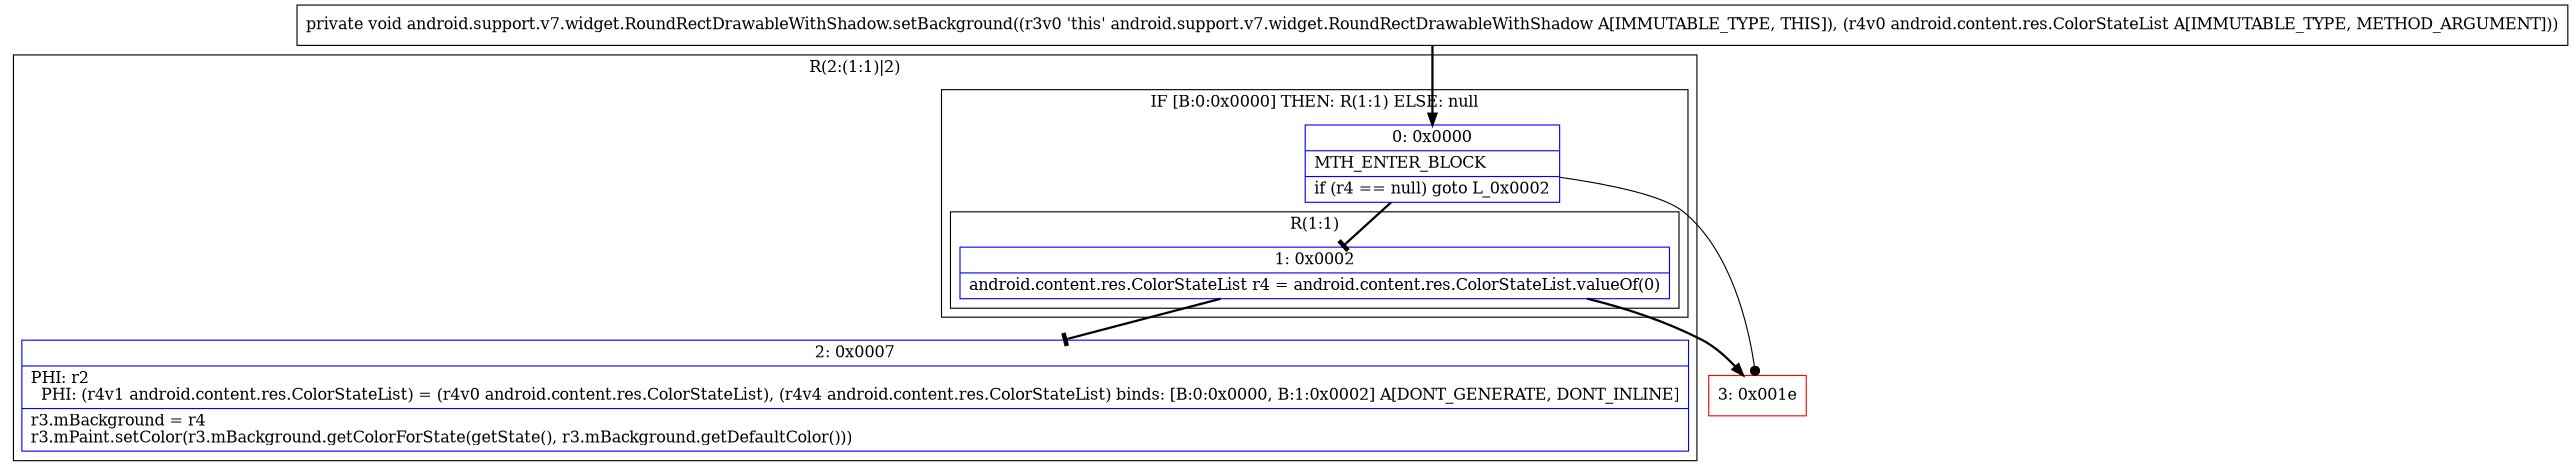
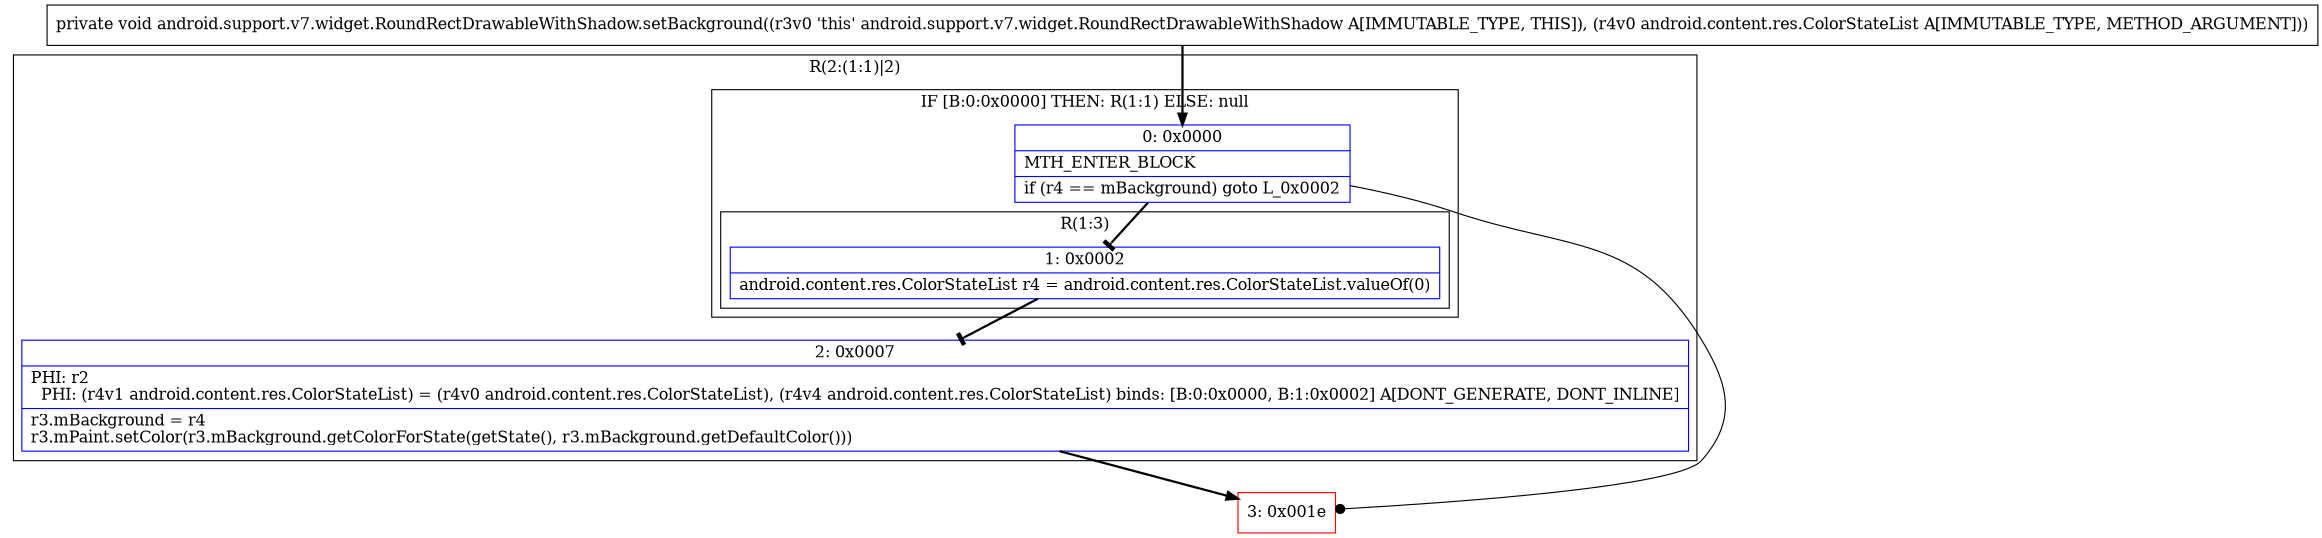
(1432, 189) -> (1182, 189)
(1315, 225) -> (1085, 225)
(1670, 325) -> (1143, 473)
